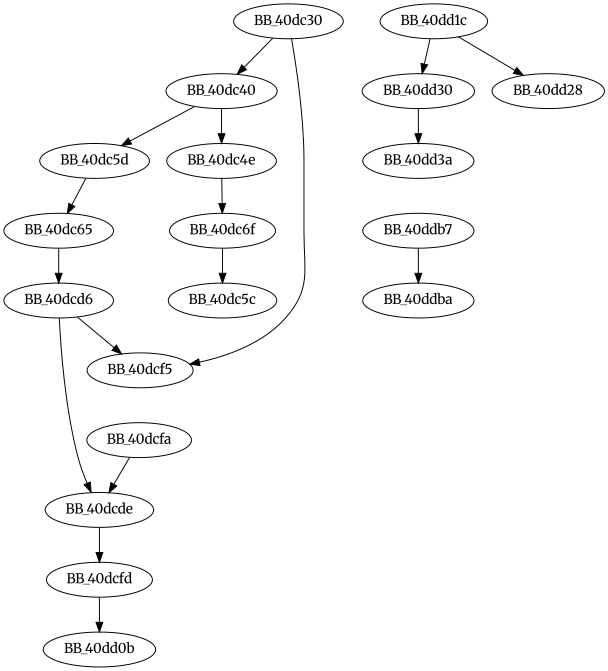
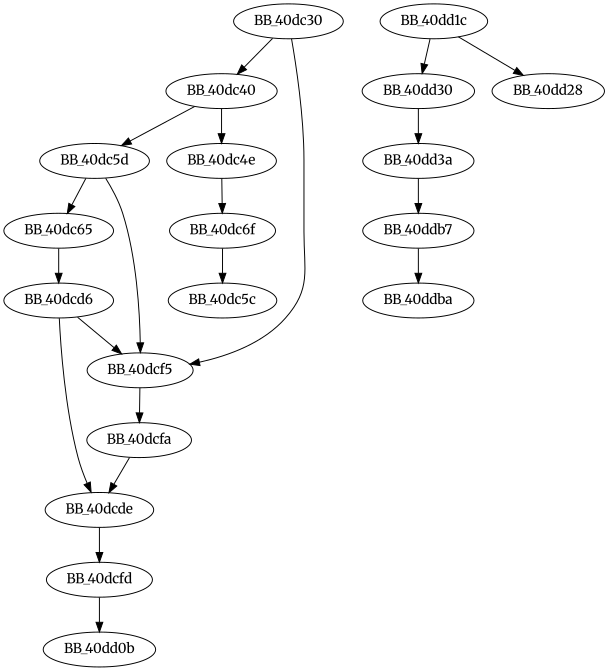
none -> (418, 191)
none -> (133, 258)
none -> (140, 400)
